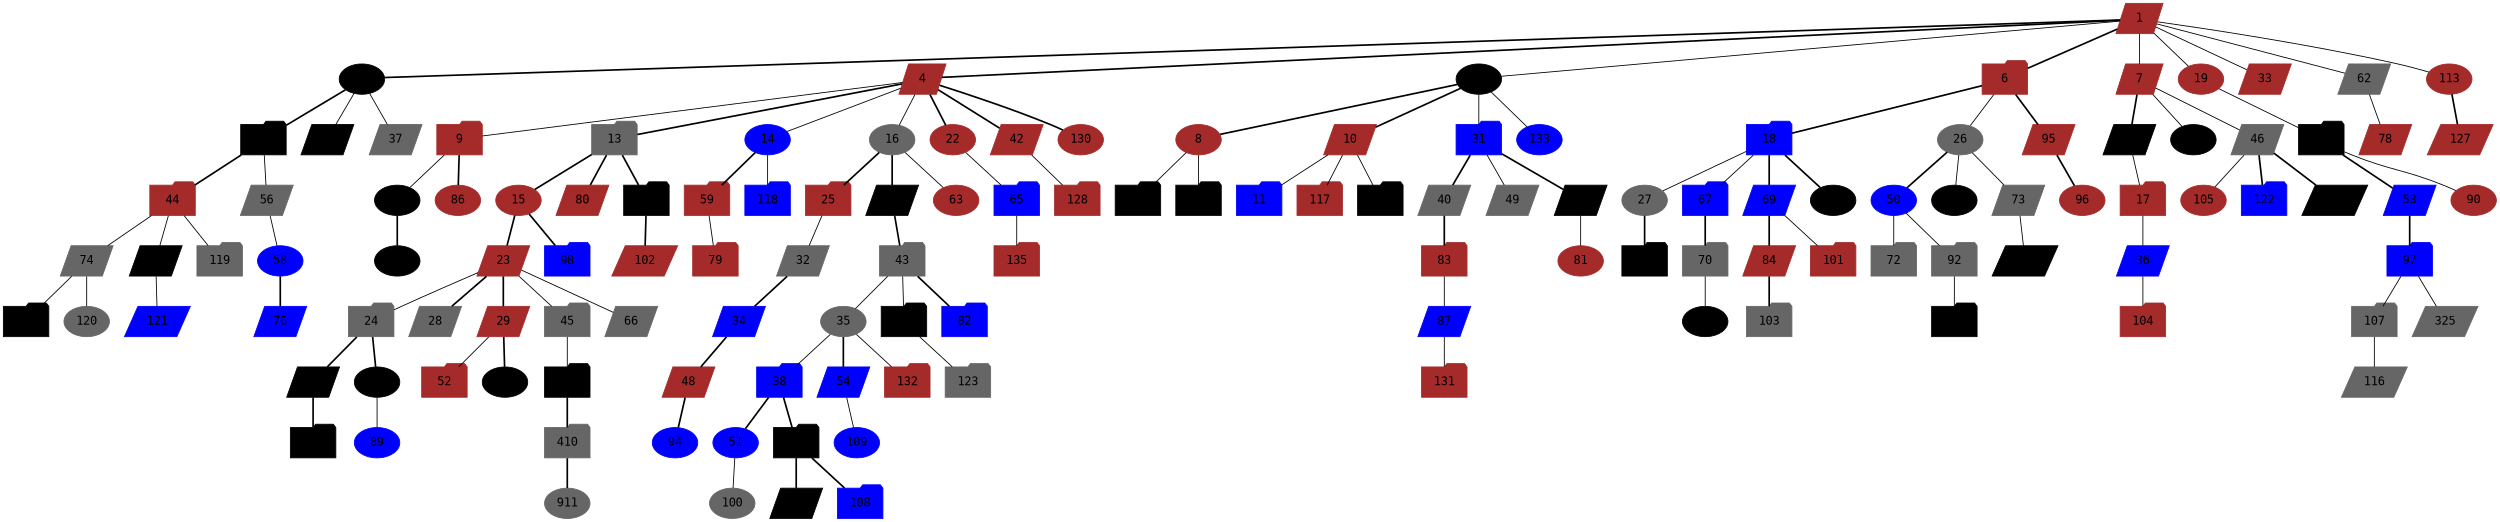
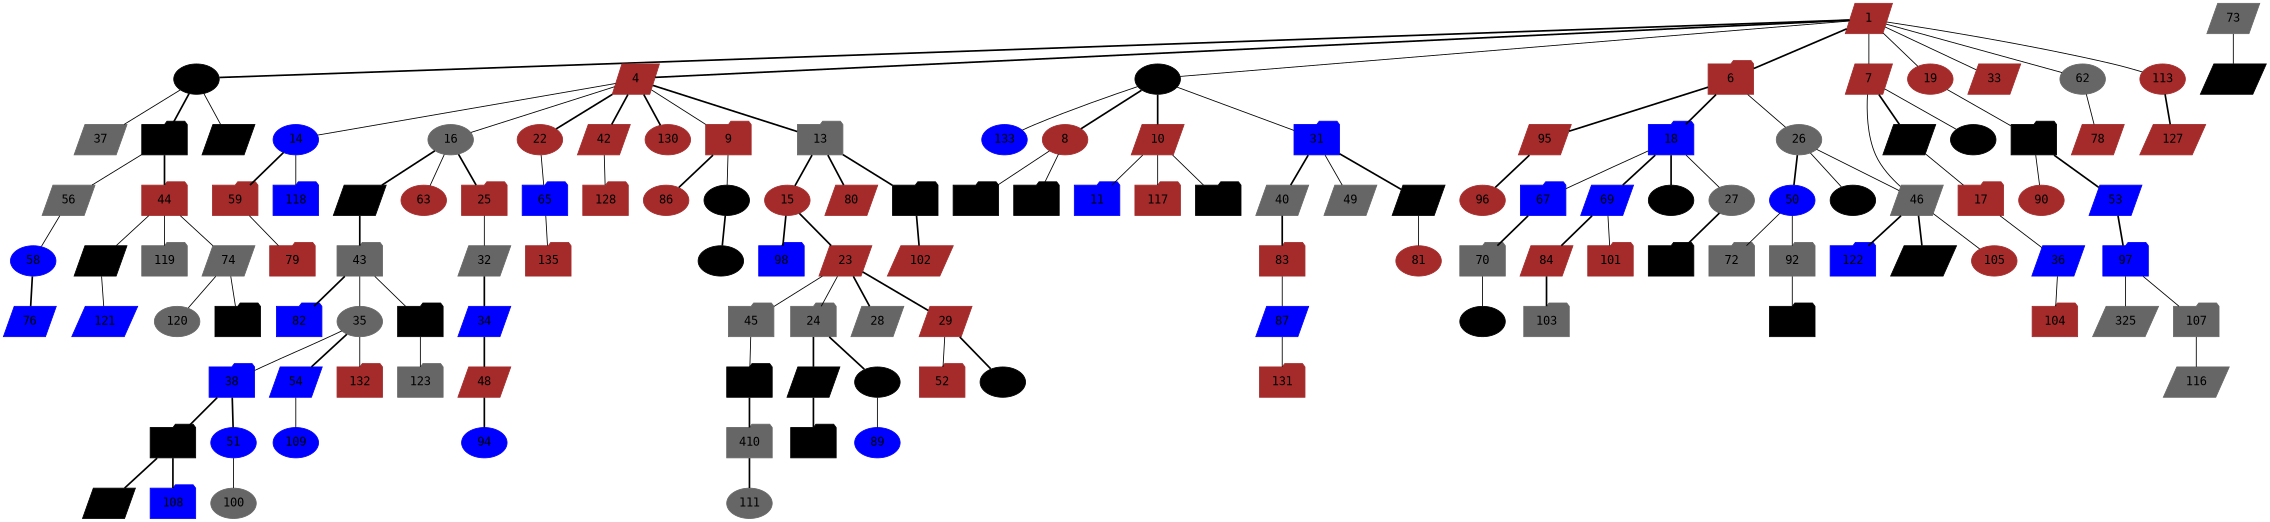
(2364, 79) -> (2083, 79)
(1988, 169) -> (1858, 170)
(631, 322) -> none
(567, 503) -> (749, 503)
